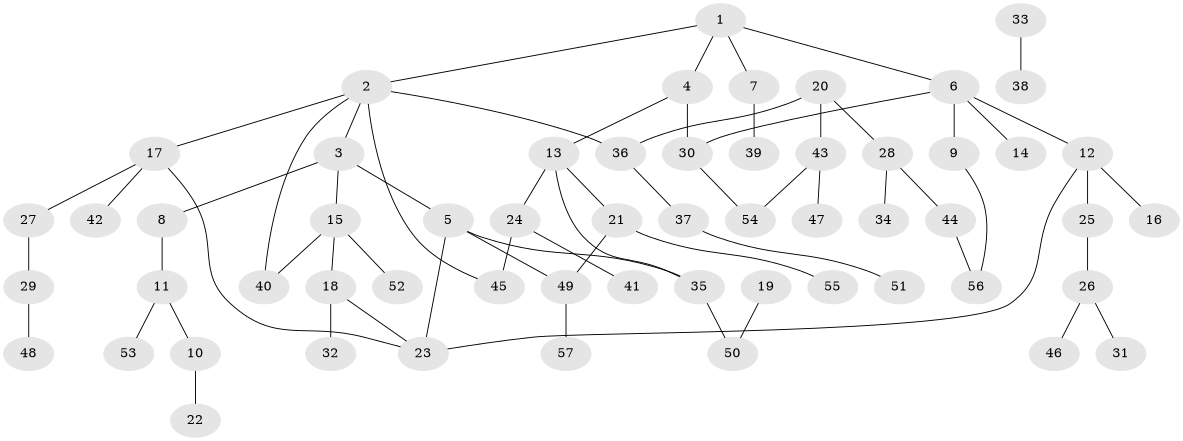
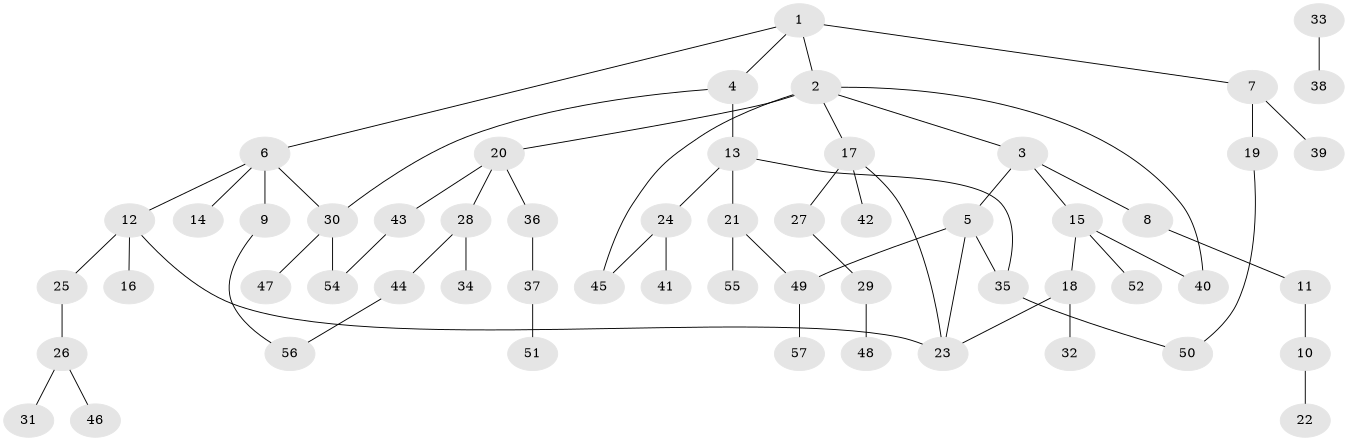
(498, 112) -> (659, 125)
none -> (1252, 121)
(819, 187) -> (299, 254)
(129, 354) -> none
